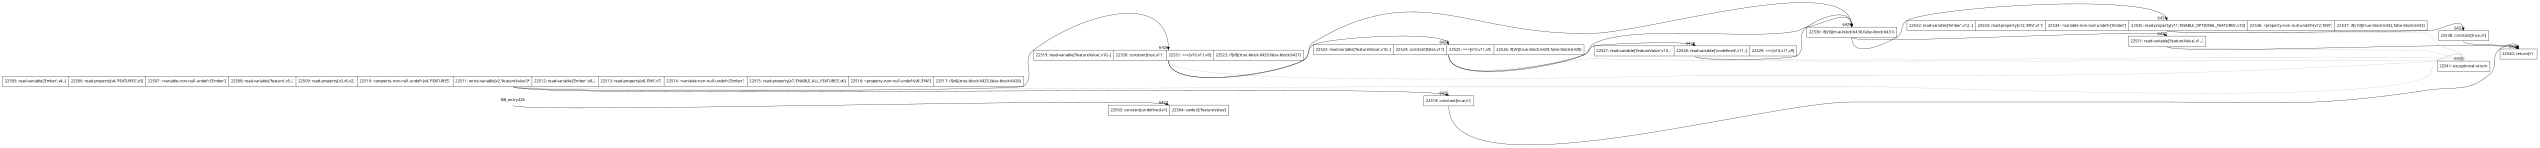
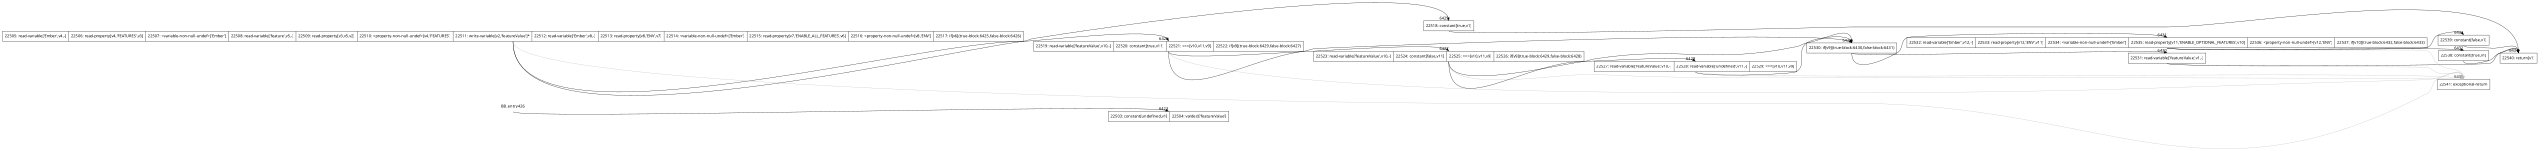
none -> (2464, 40)
